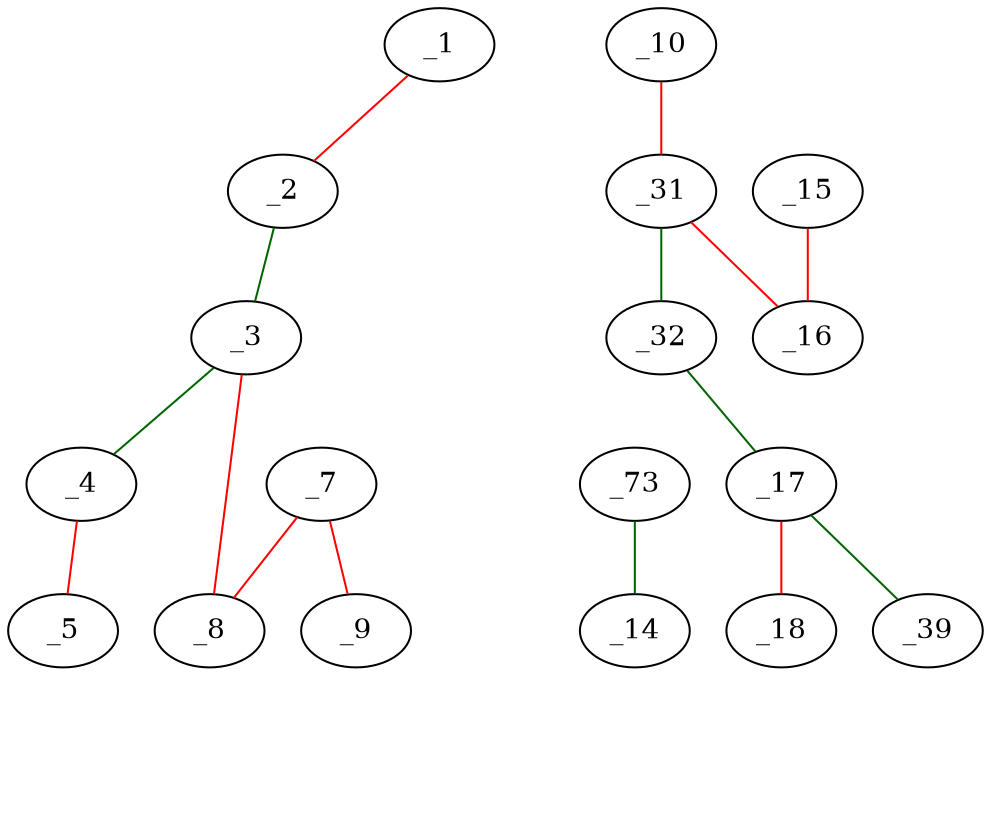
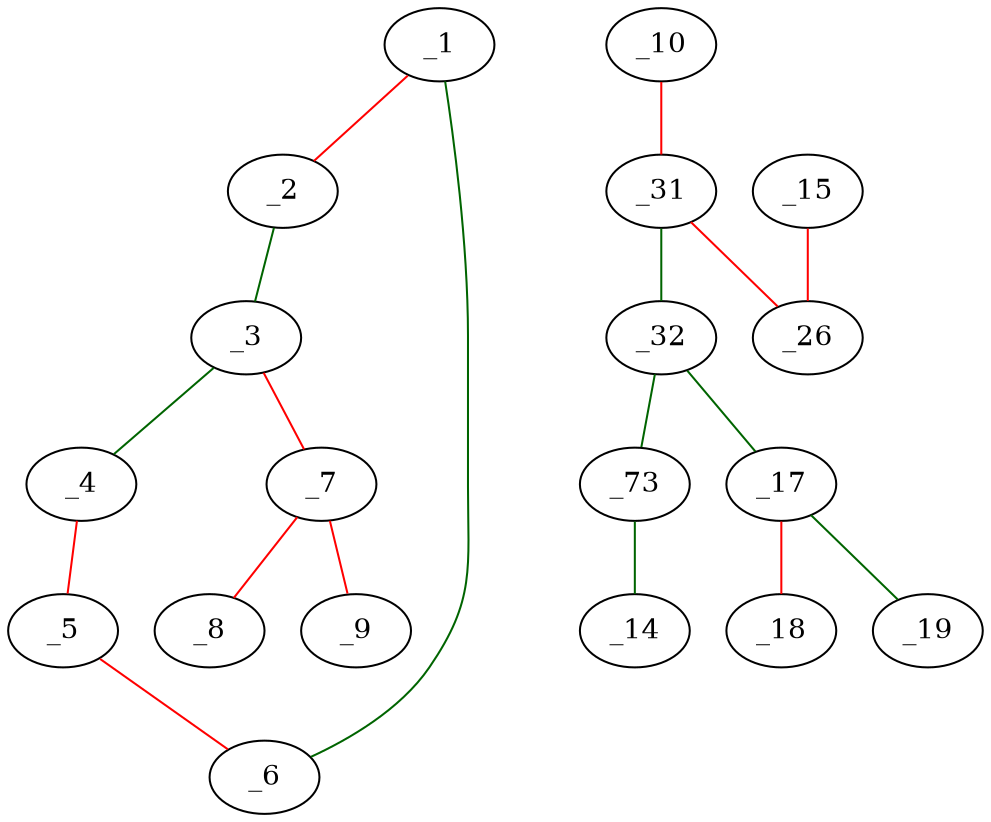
(808, 338) -> (808, 338)
none -> (648, 411)
(228, 484) -> (284, 411)
(928, 631) -> (928, 631)
none -> (265, 777)
